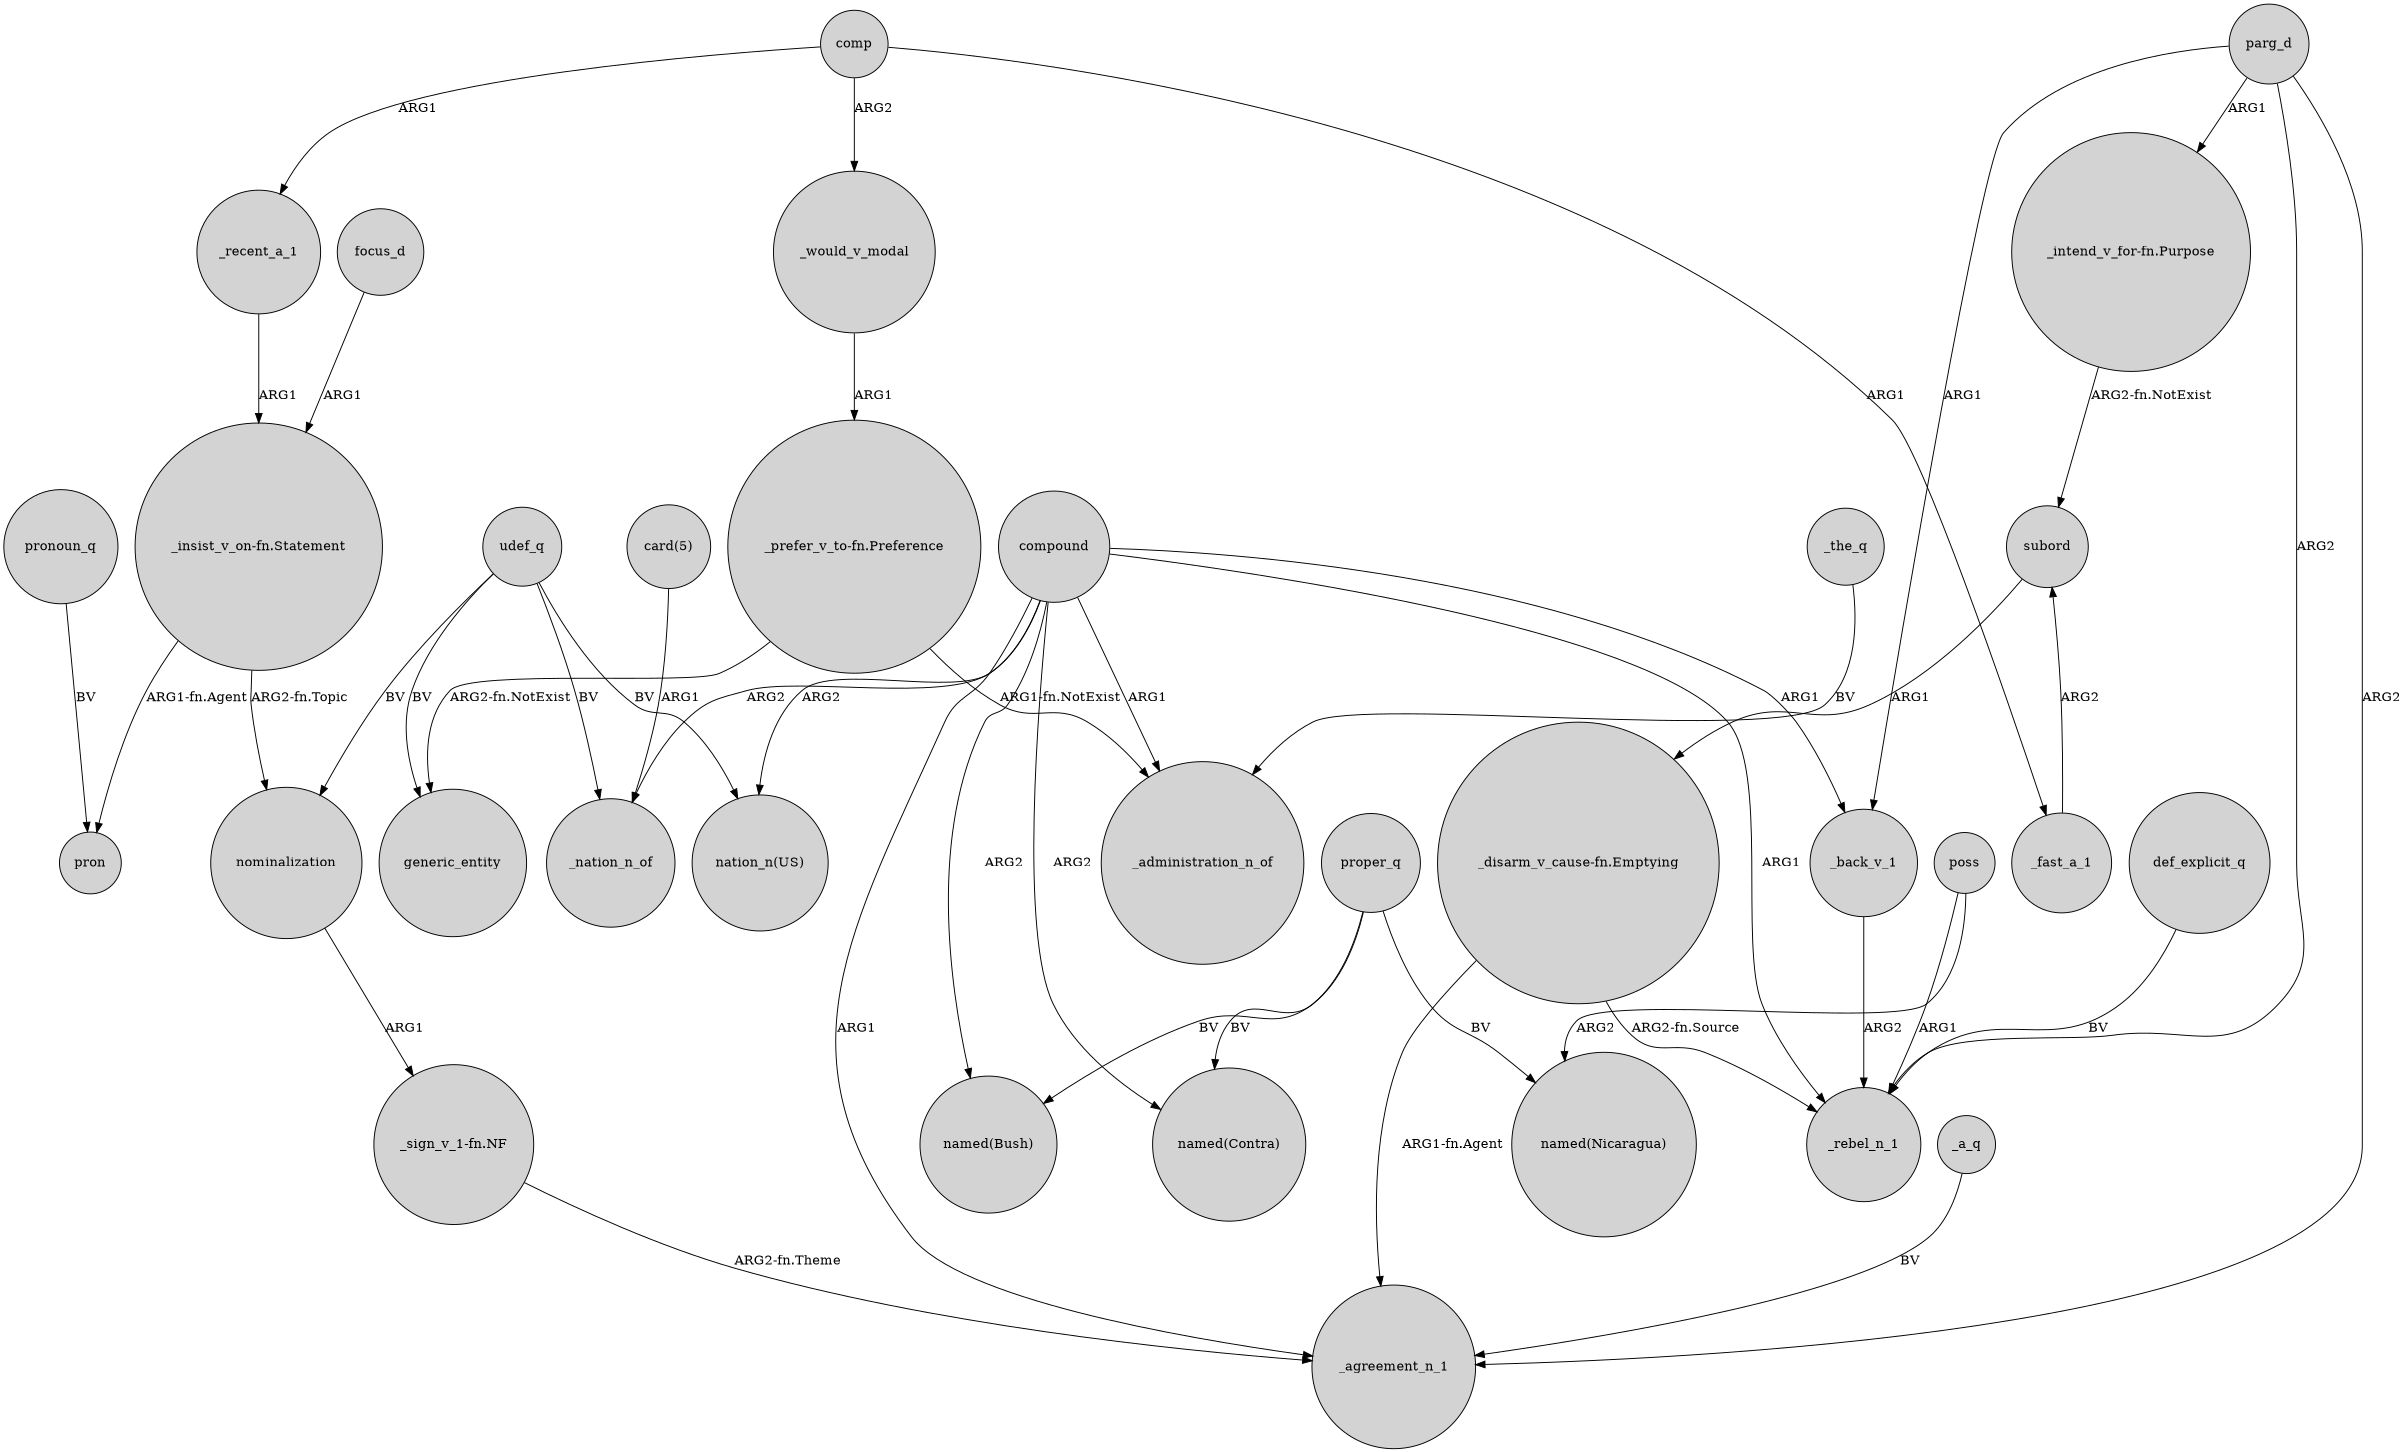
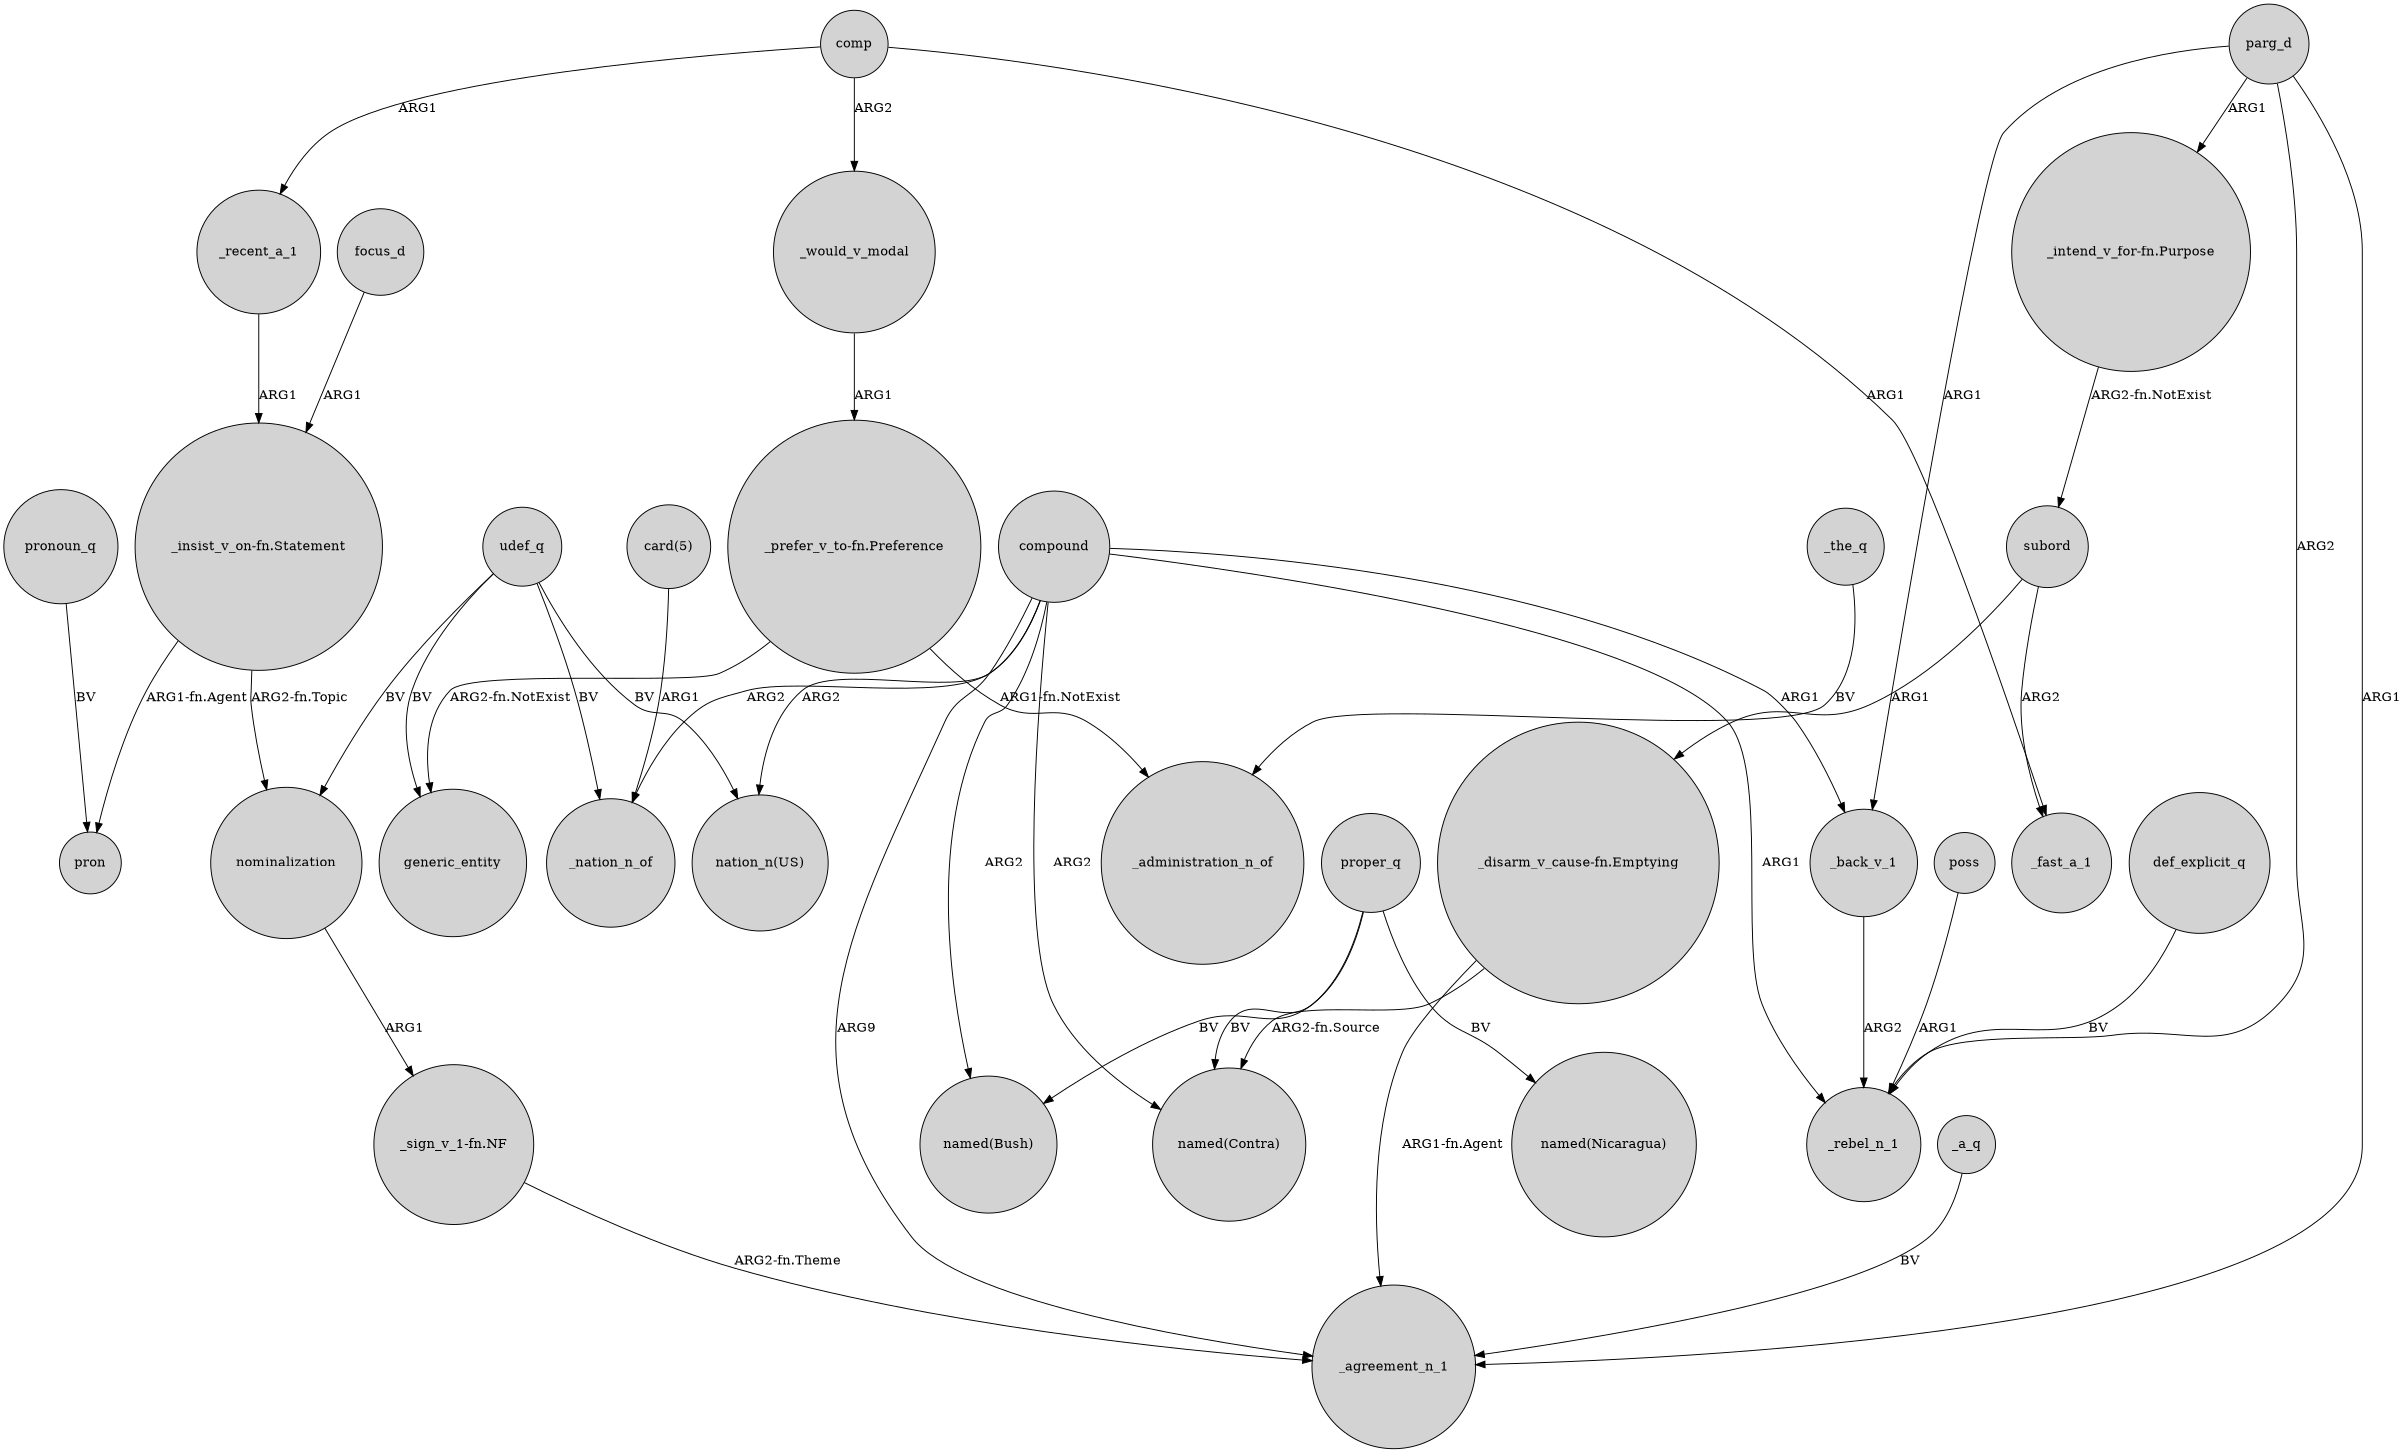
(1117, 680) -> none
(2382, 698) -> (2382, 698)
(2061, 705) -> (2021, 697)
(1795, 1012) -> none
(857, 1028) -> (857, 1028)
(1704, 1052) -> (1359, 1010)
